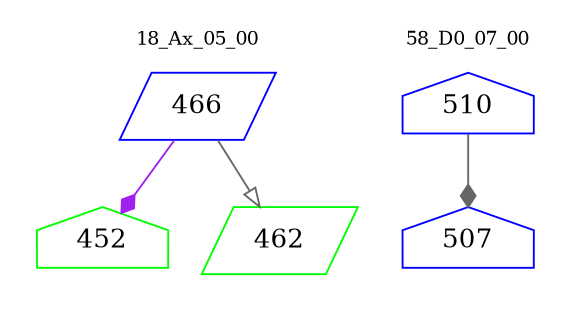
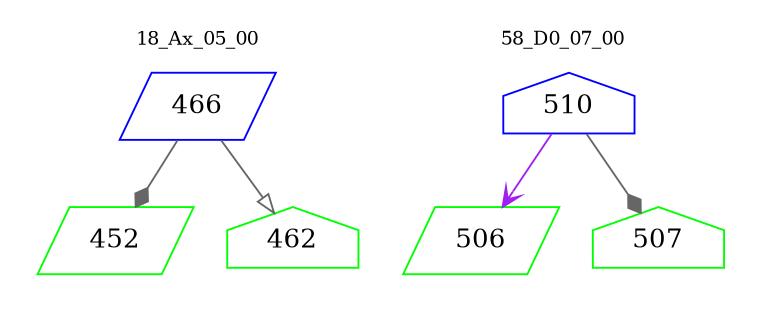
(154, 168) -> (163, 164)
(103, 241) -> (116, 241)
(280, 241) -> (293, 241)
(468, 241) -> (658, 241)
none -> (481, 241)
